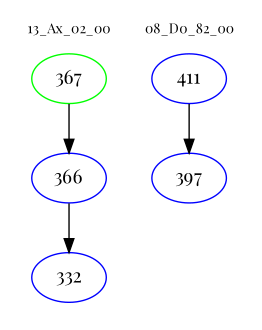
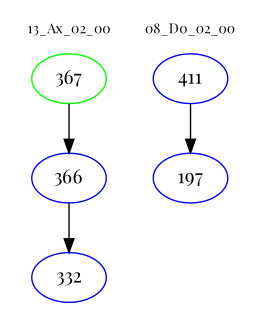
(190, 30) -> (191, 30)
(189, 178) -> (191, 178)
